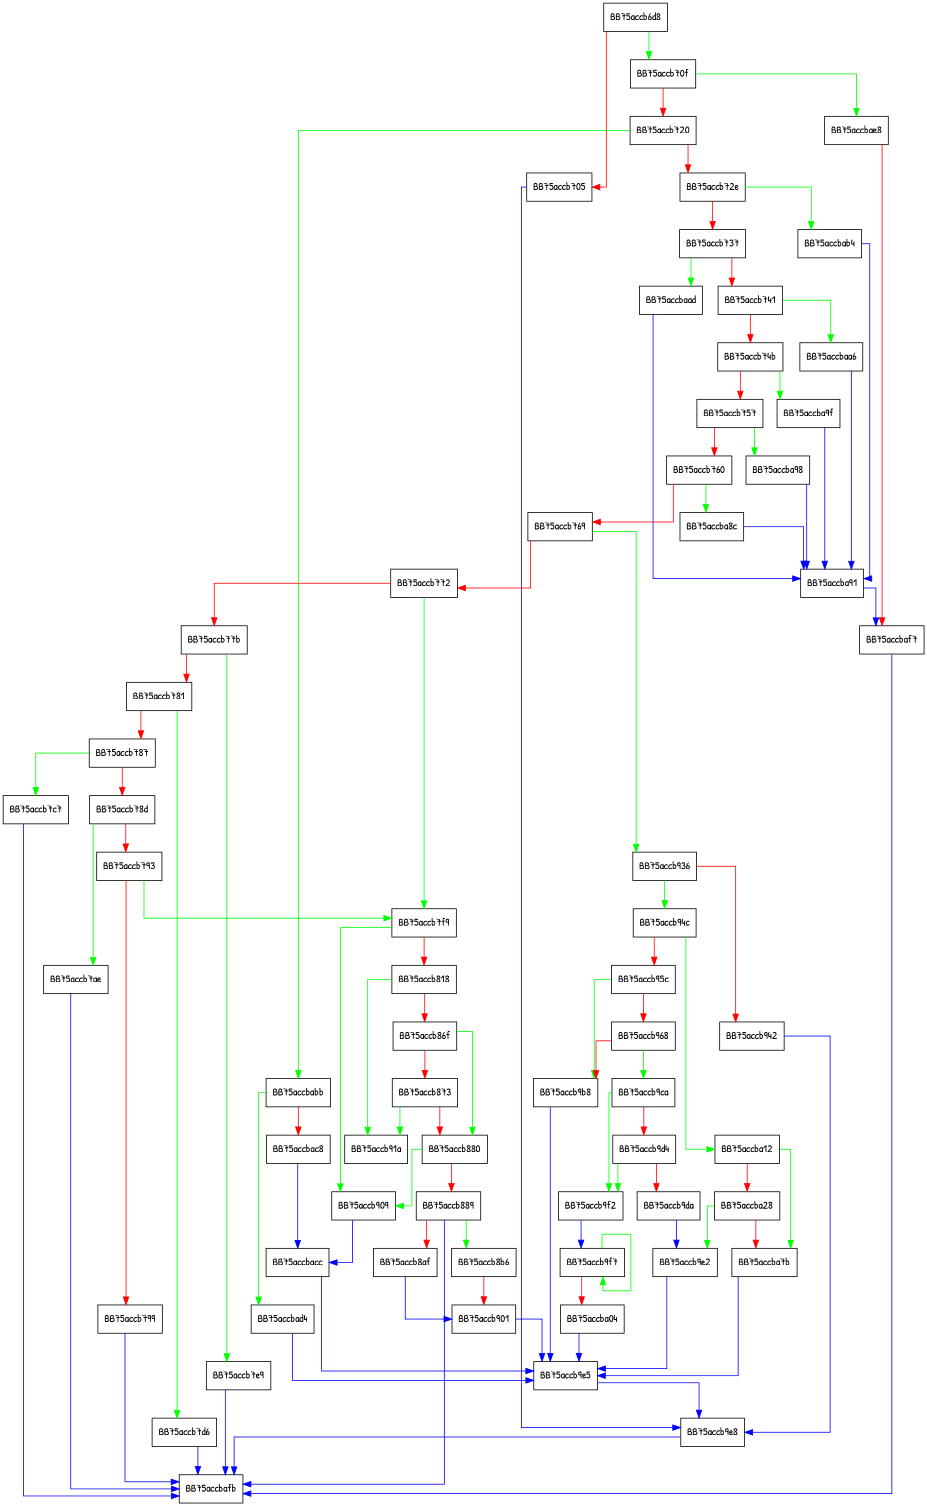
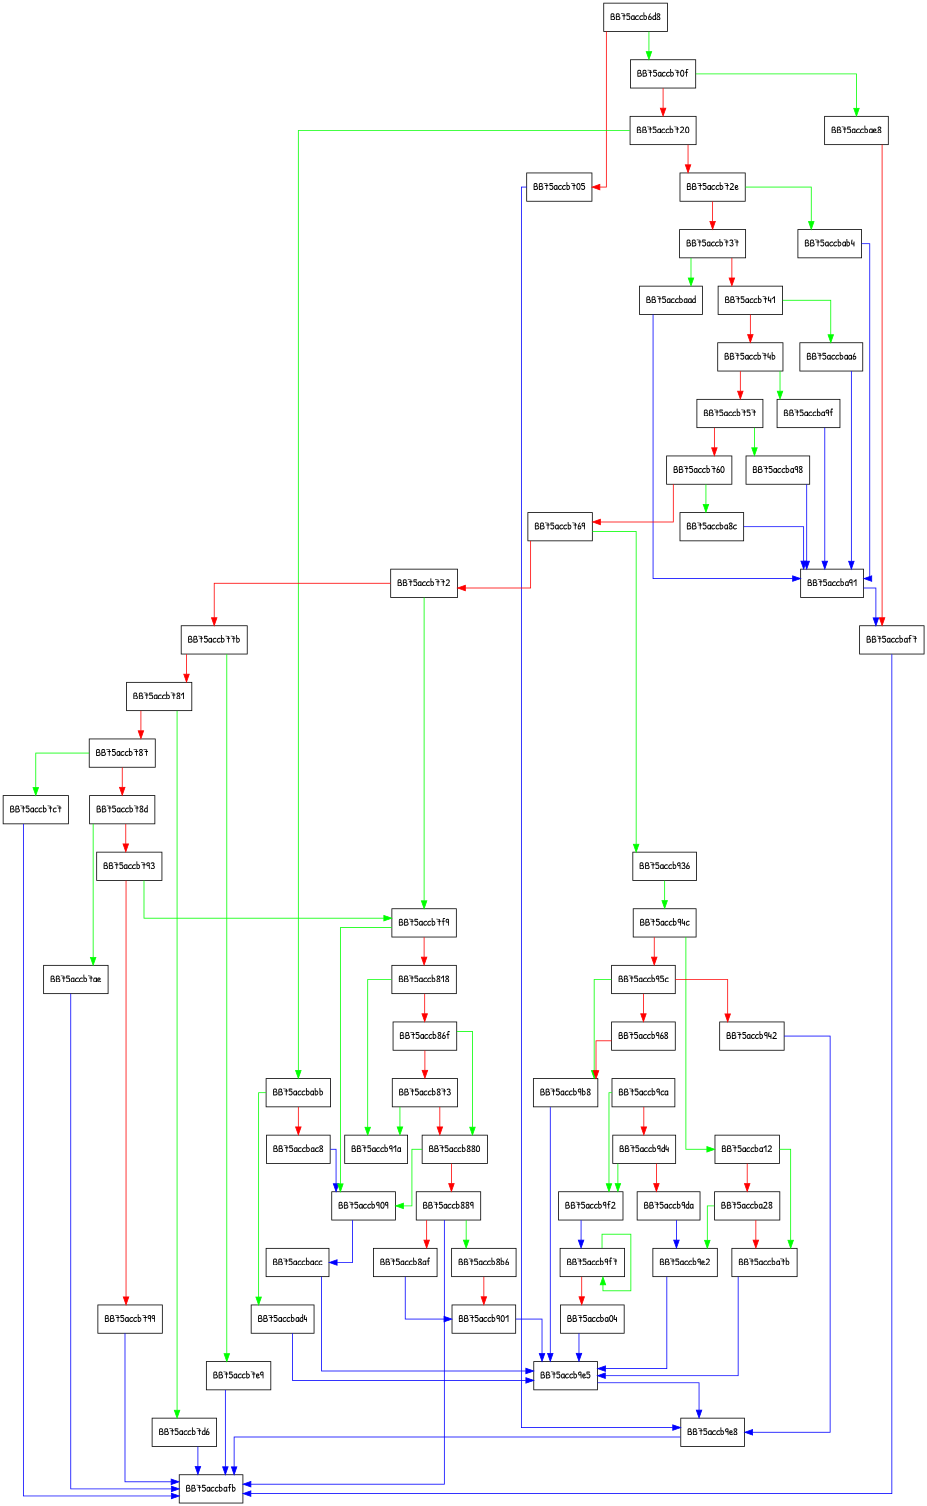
(736, 921) -> (719, 979)
(643, 1060) -> none
(298, 1202) -> (336, 1164)
